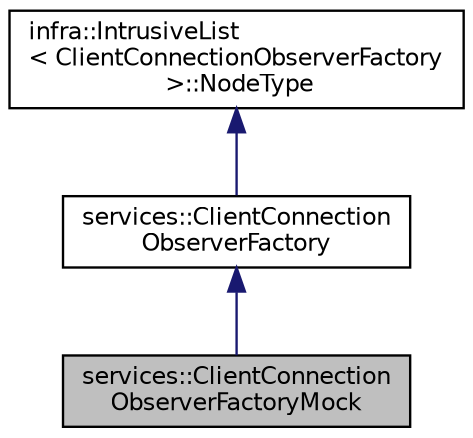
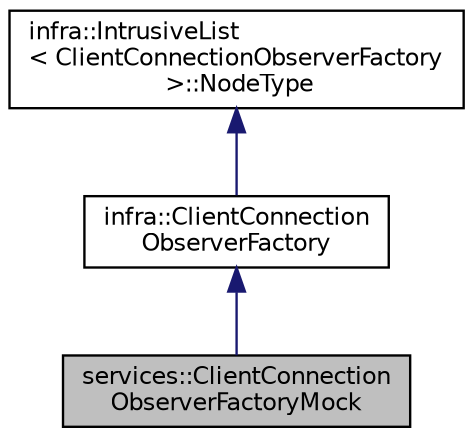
(237, 232) -> (237, 232)
